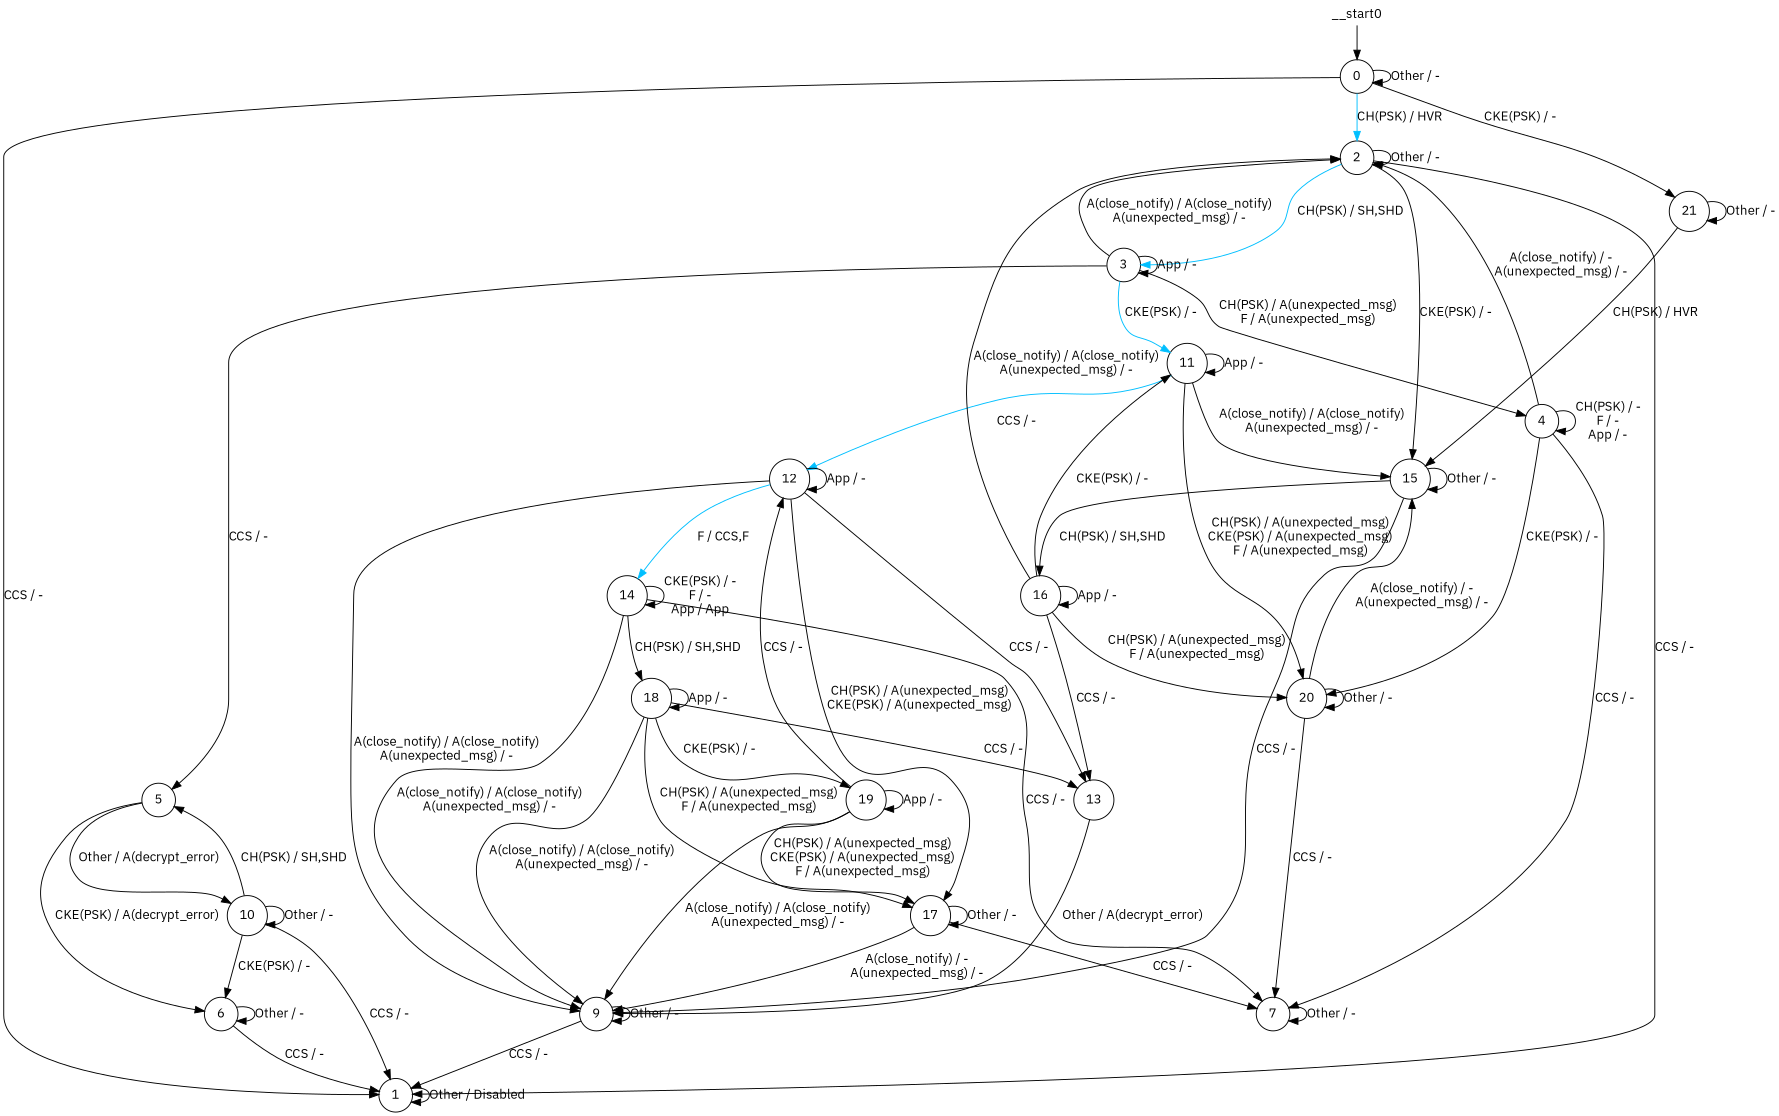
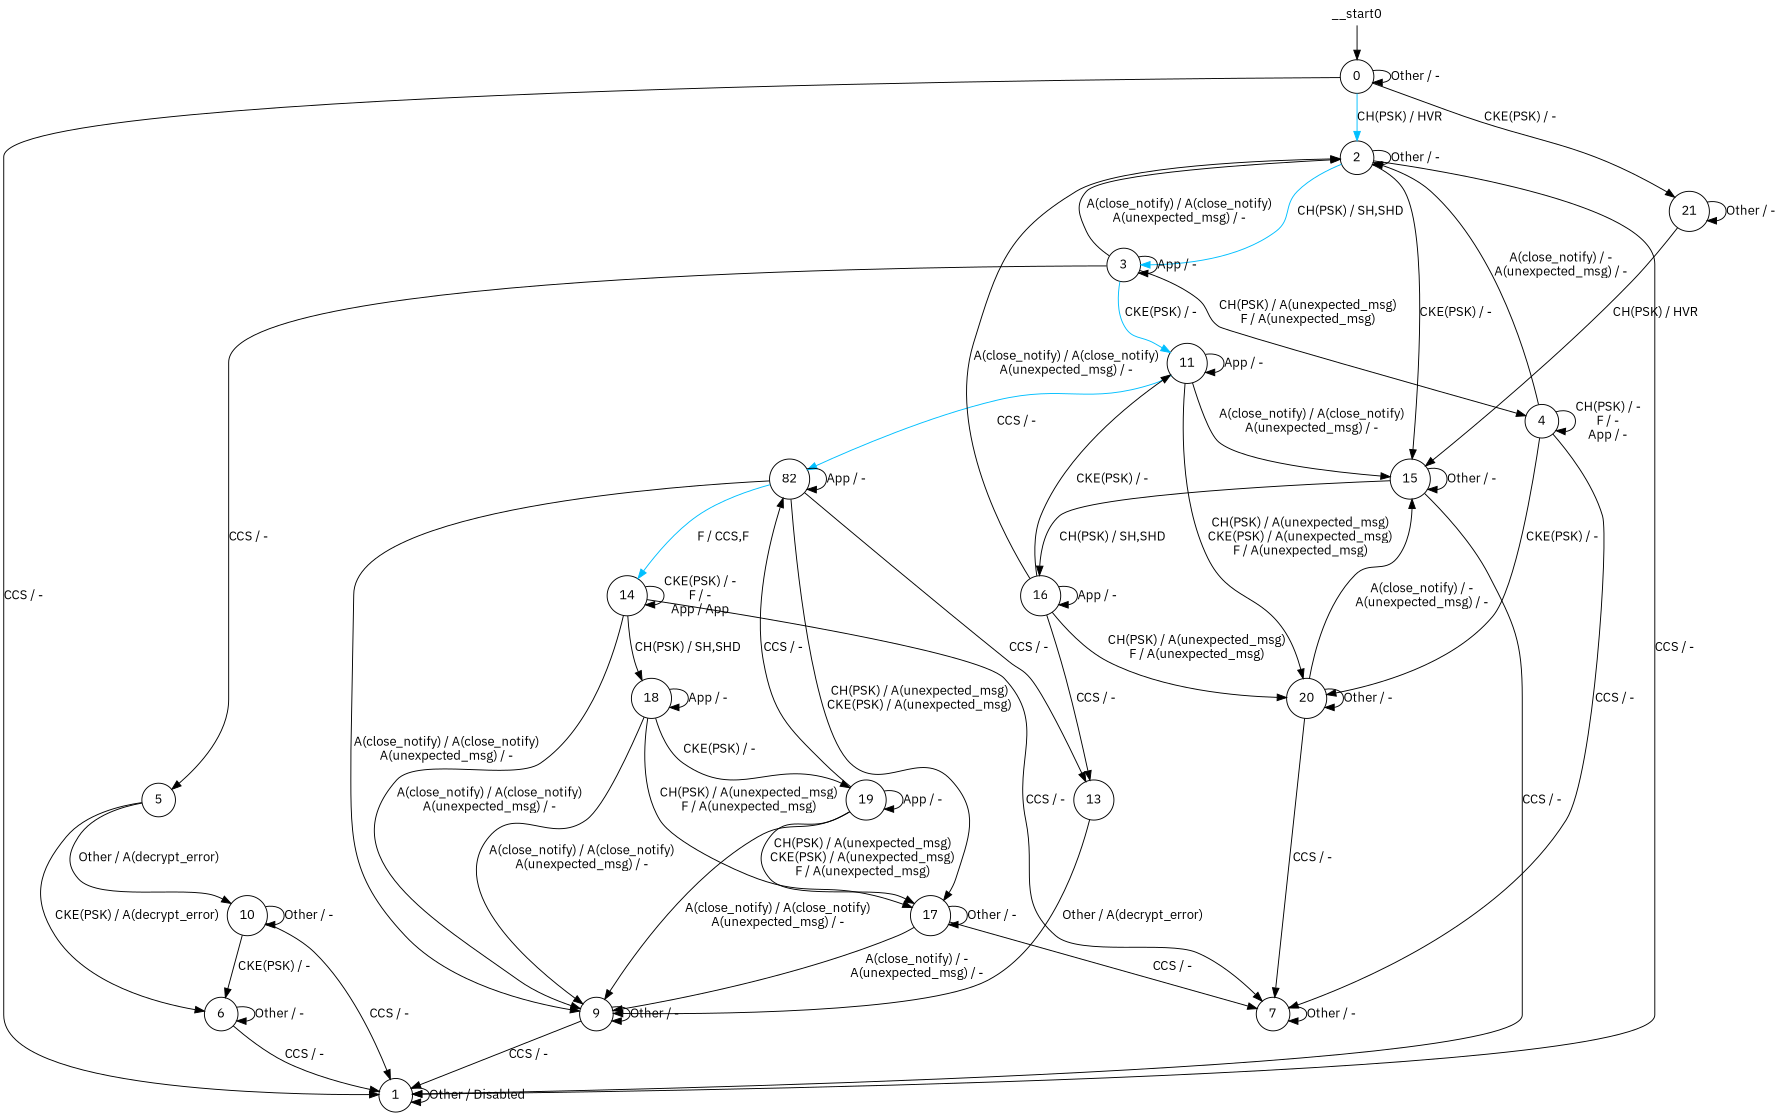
(790, 479) -> (790, 479)
(871, 739) -> none
(225, 845) -> none
(1195, 942) -> (1250, 1062)
